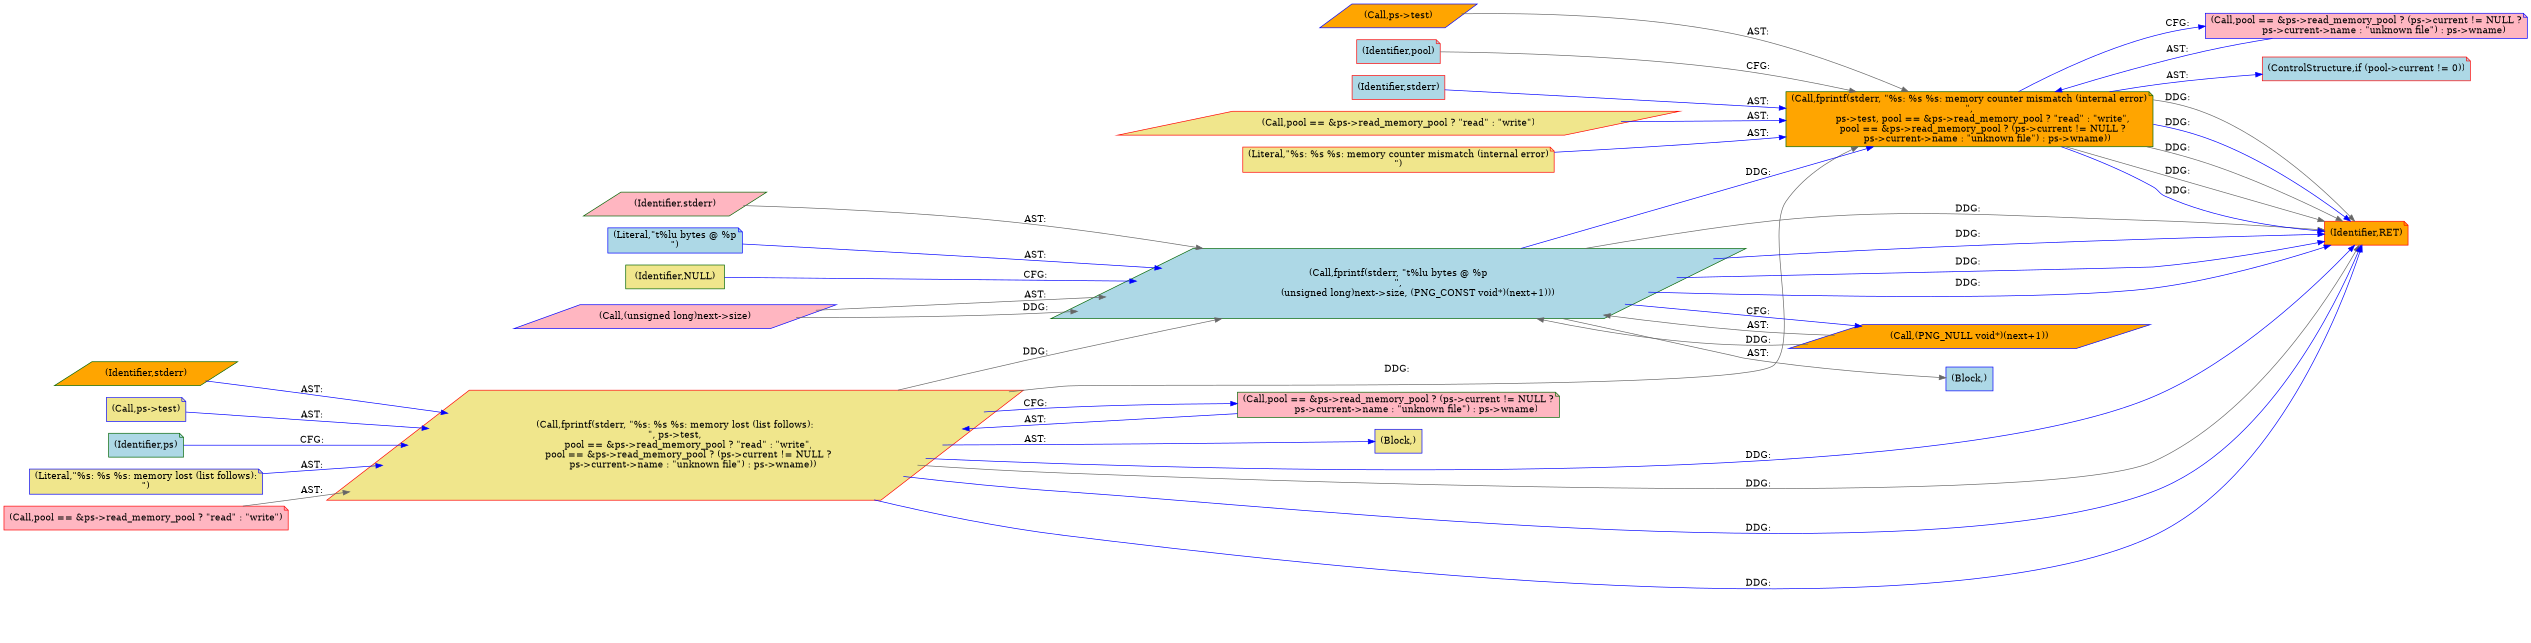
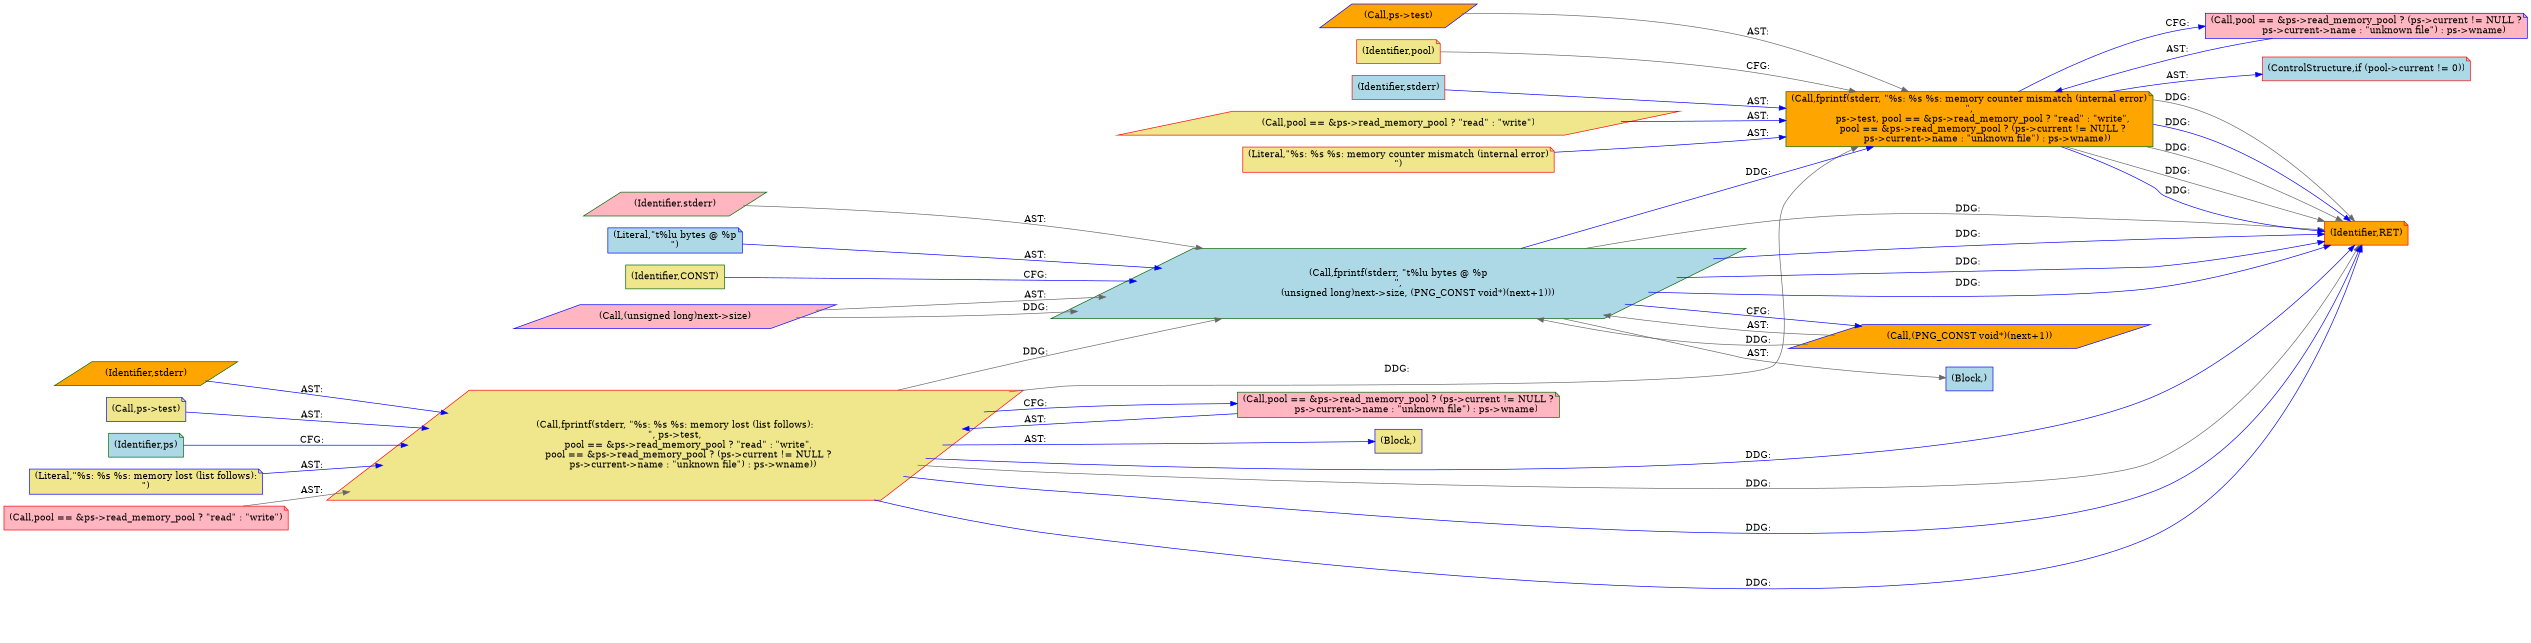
(1398, 52) -> (1398, 52)
(675, 277) -> (675, 277)
(1969, 337) -> (1969, 337)
